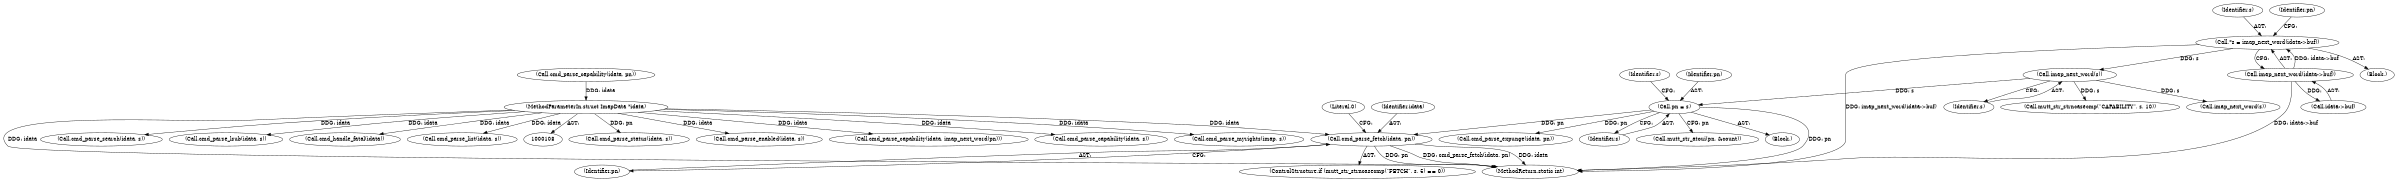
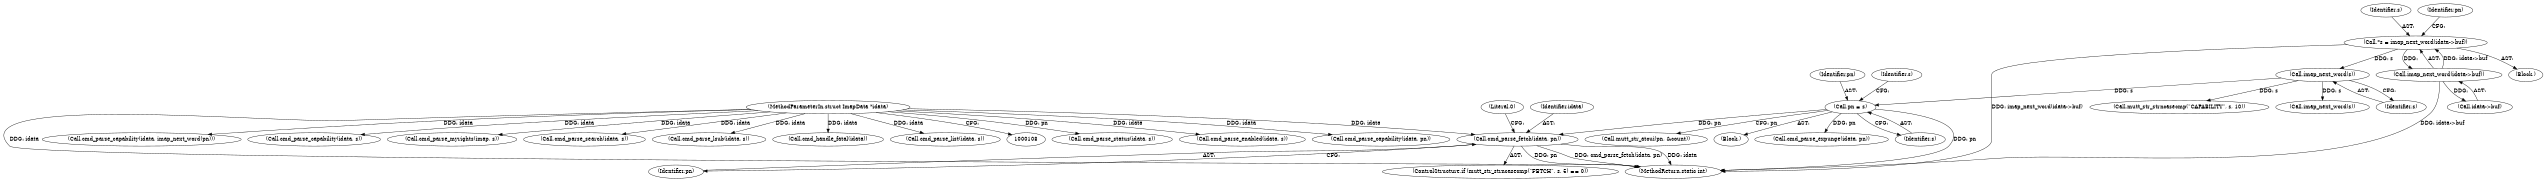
(2263, 59) -> (2412, 59)
(586, 89) -> (1116, 119)
(574, 123) -> (973, 123)
